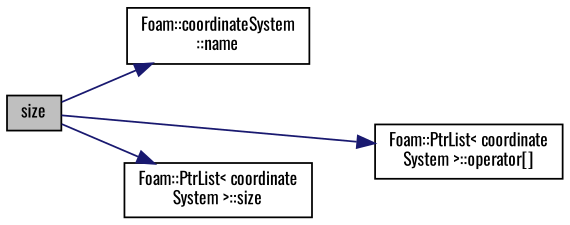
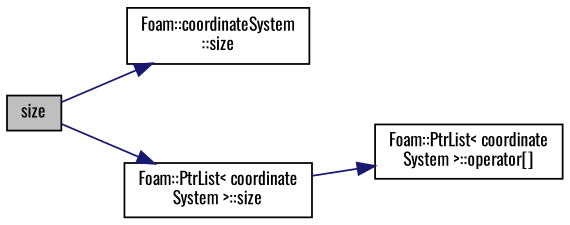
(218, 36) -> (218, 36)
(209, 129) -> (335, 172)
